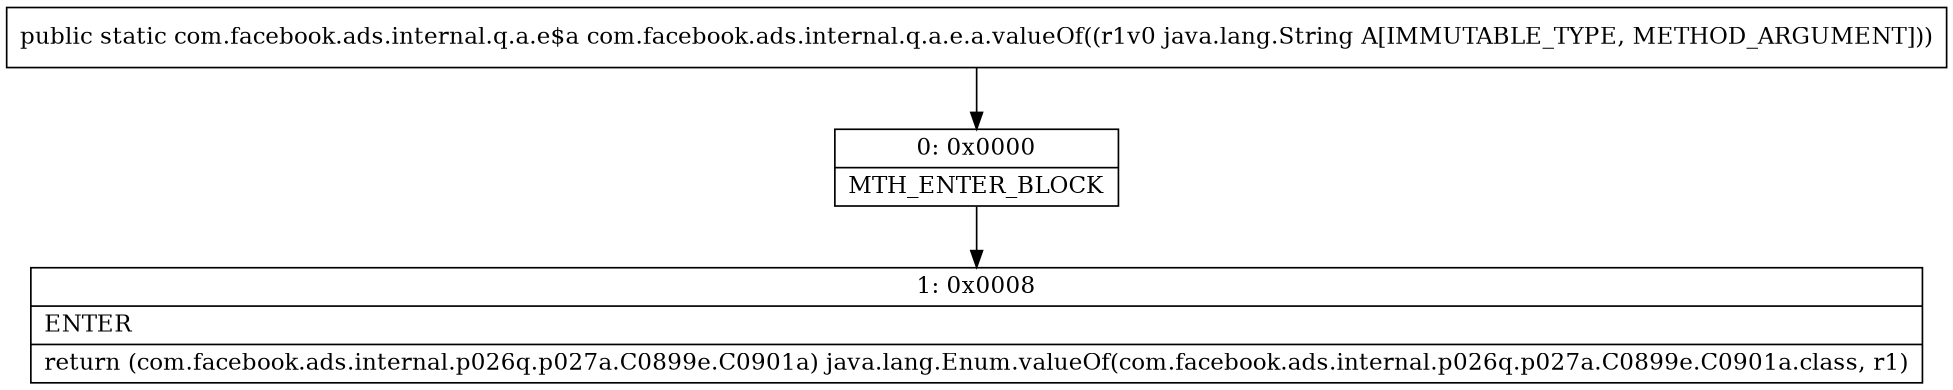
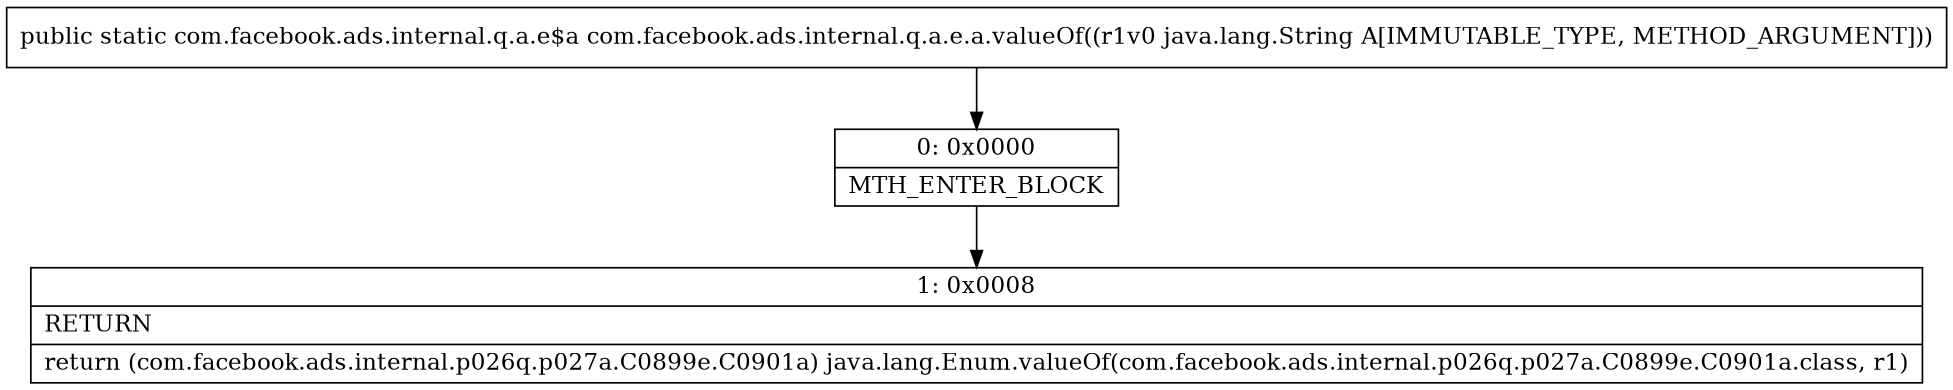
(88, 324) -> (98, 324)
